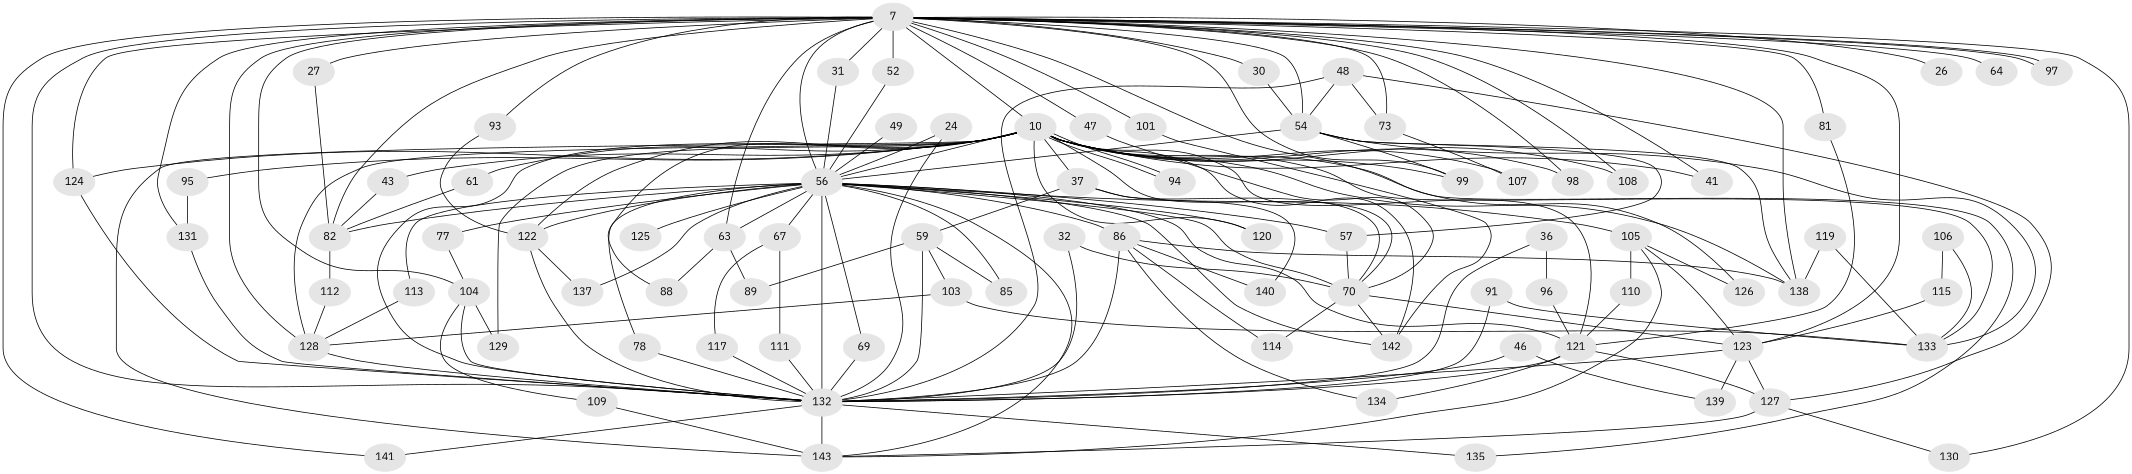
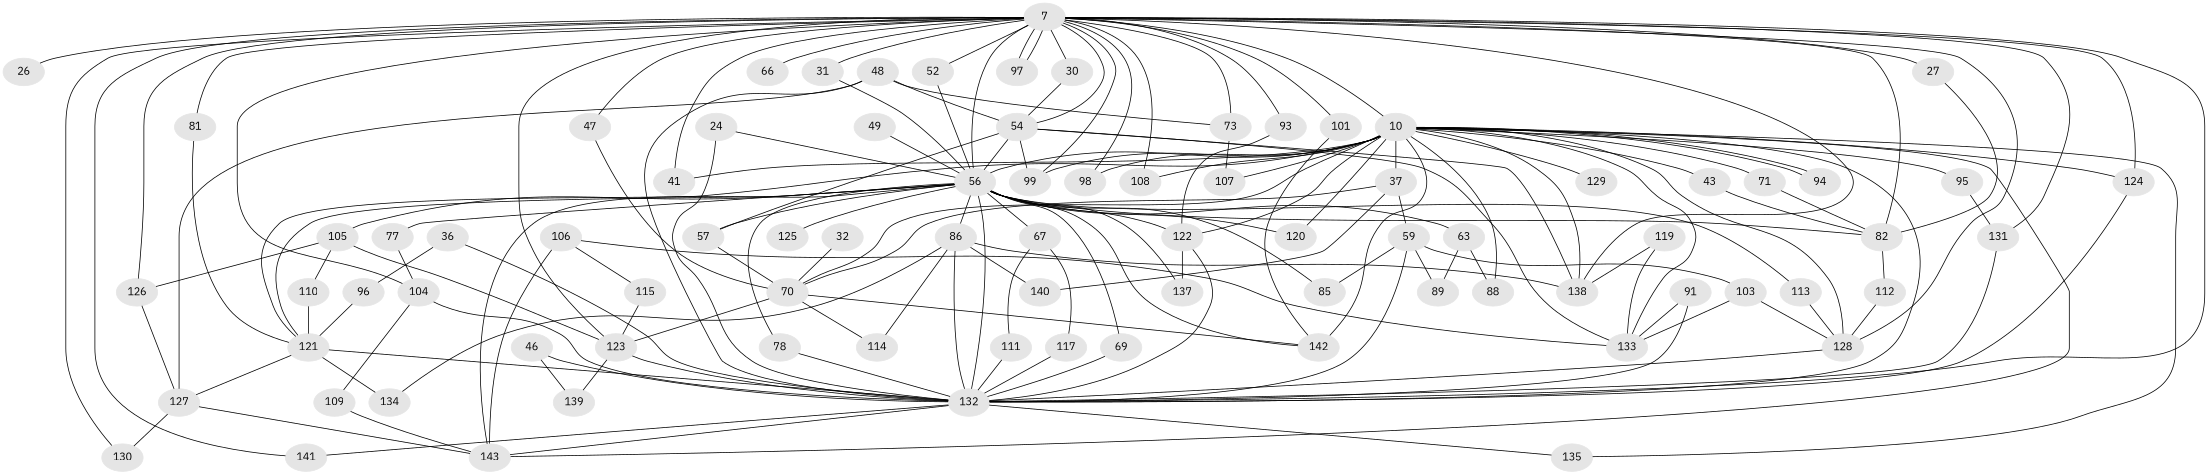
(1997, 72) -> (768, 72)
(769, 97) -> none
(472, 182) -> (1765, 182)
(1208, 227) -> none
(484, 320) -> none
(1756, 375) -> (158, 347)
(1010, 383) -> none
(1299, 431) -> (502, 341)
